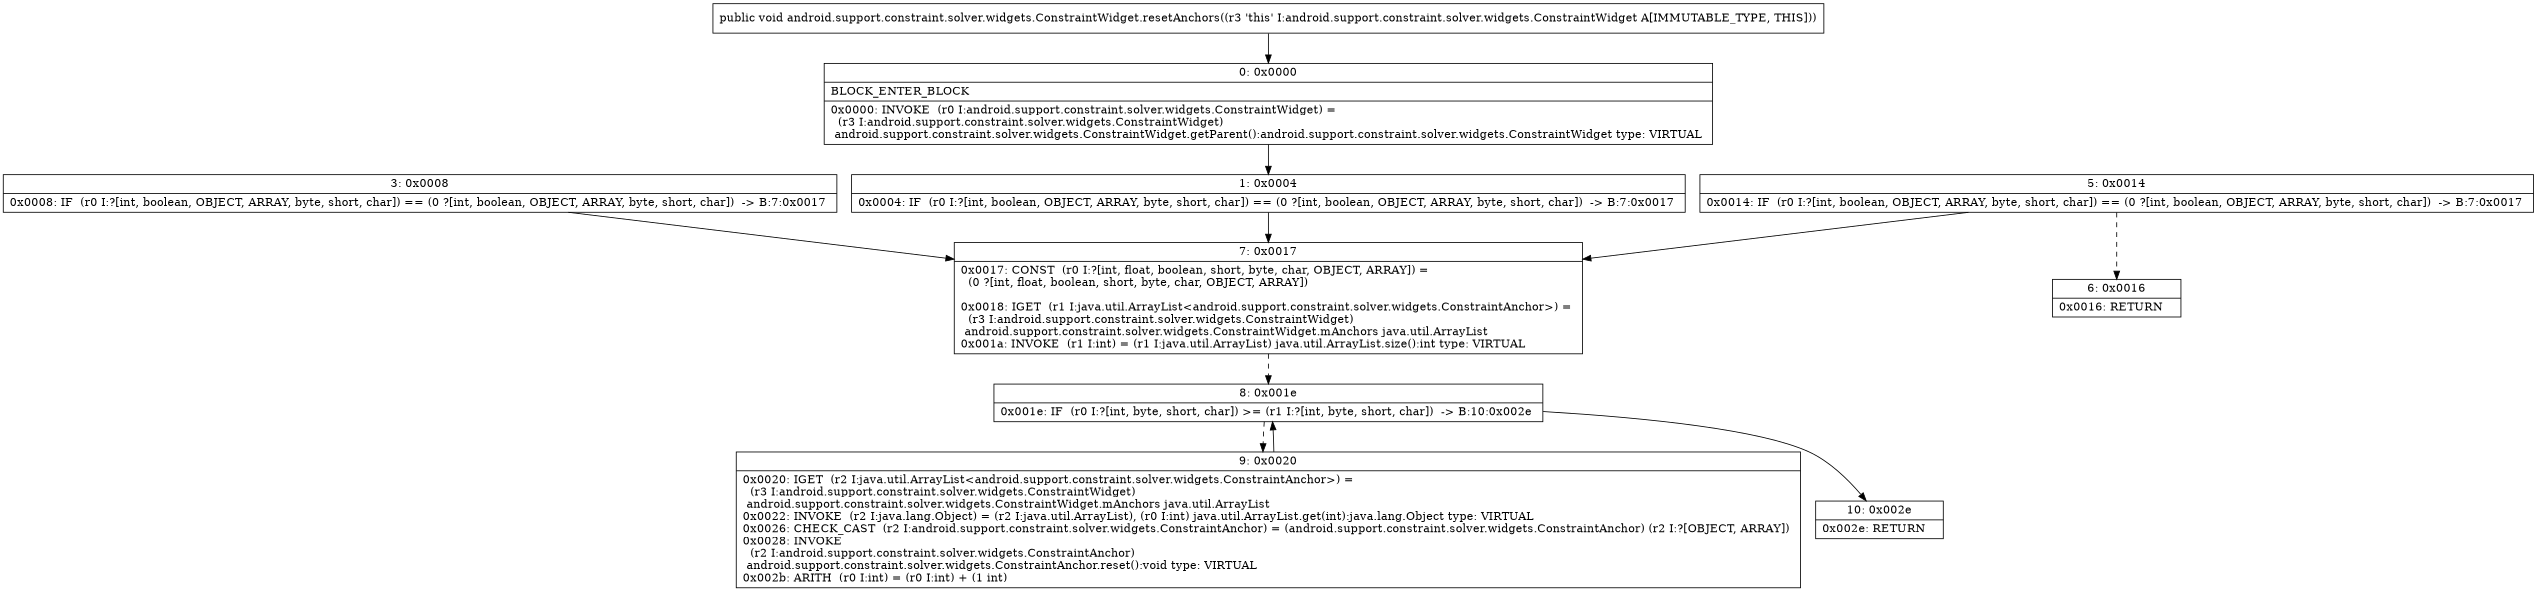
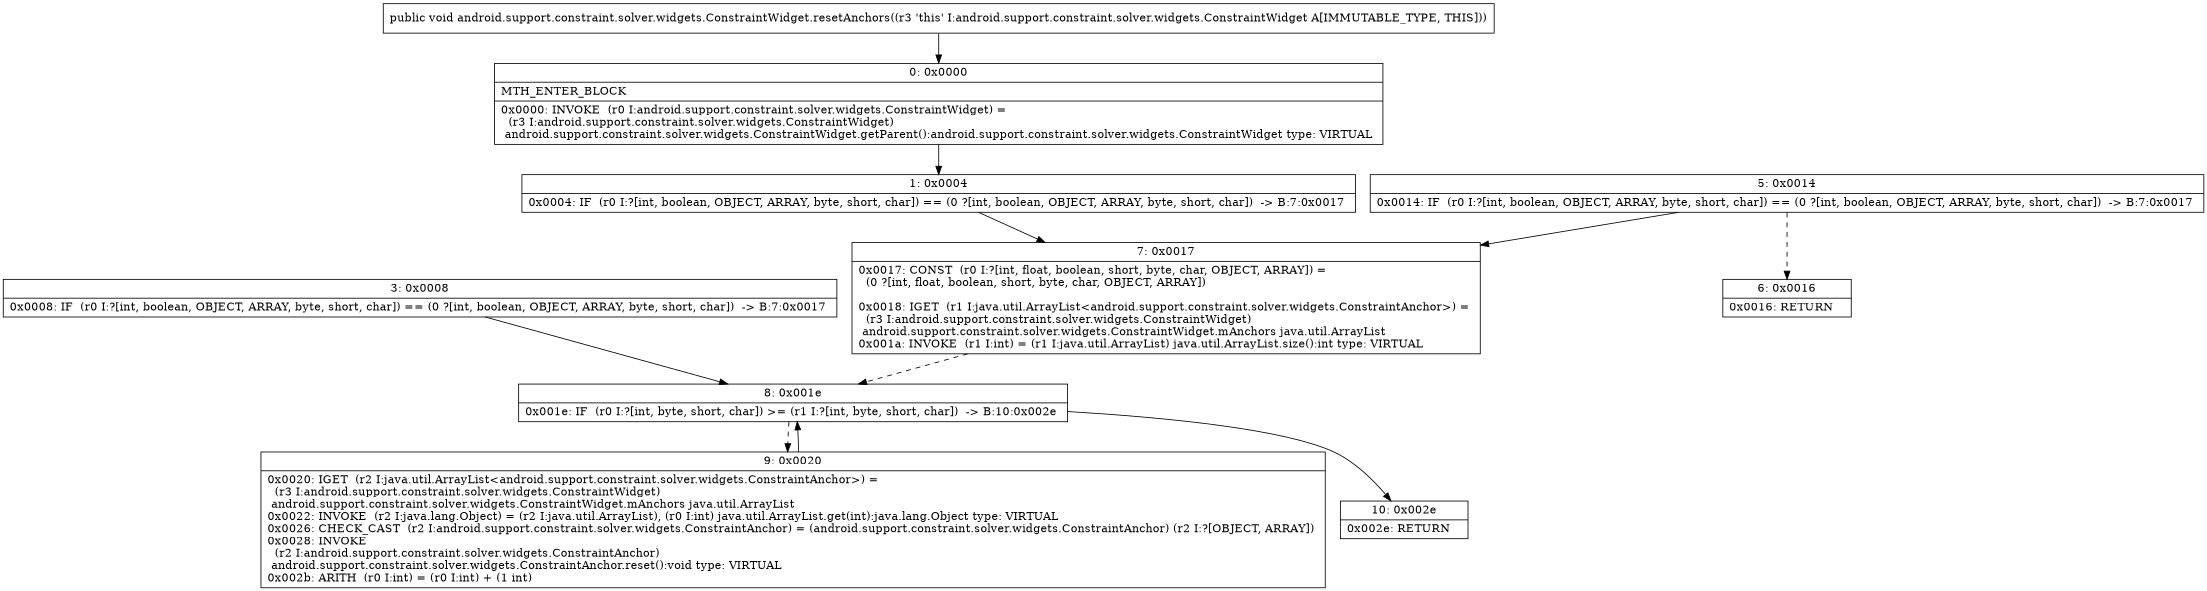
(900, 91) -> (564, 91)
(757, 235) -> (603, 349)
